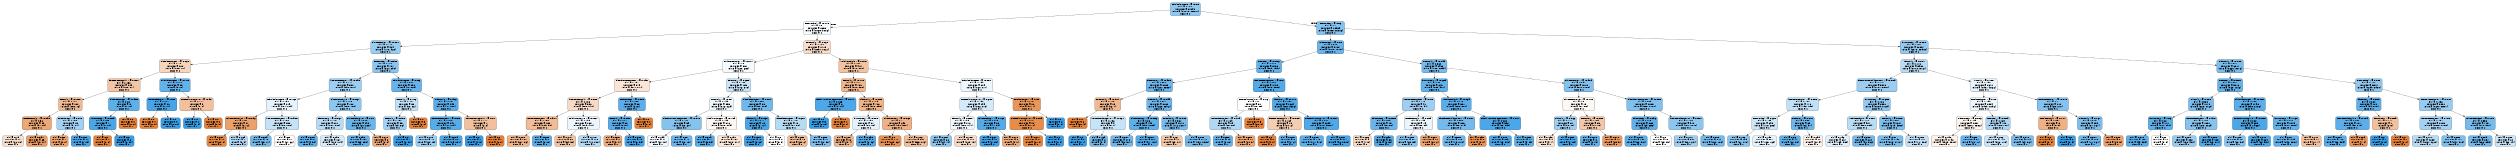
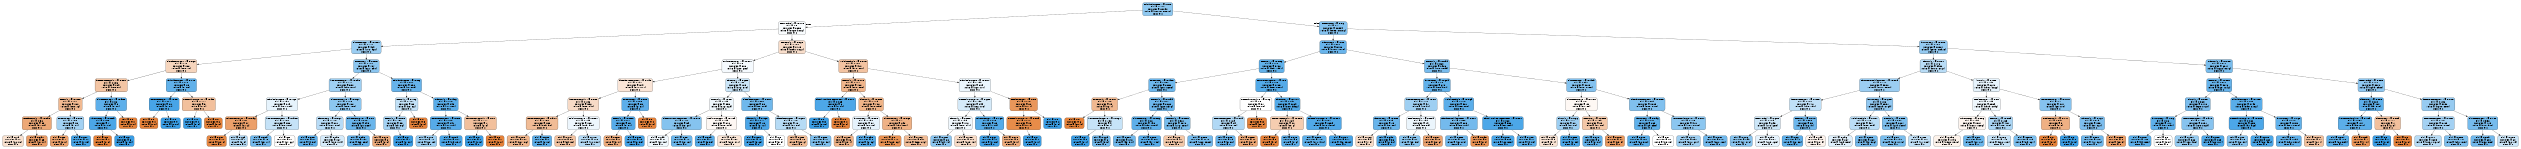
(1033, 141) -> none
